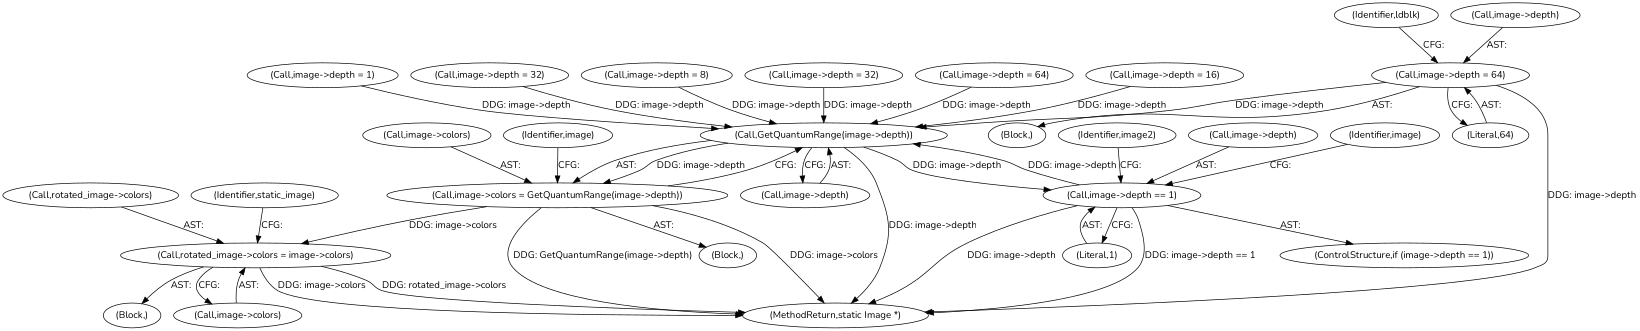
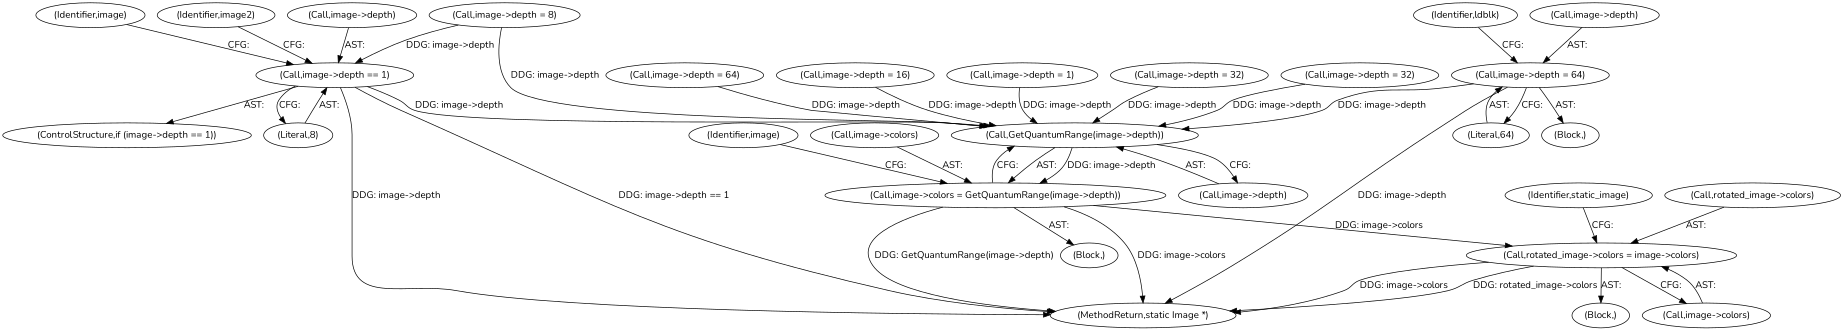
(951, 179) -> (409, 39)
(888, 220) -> none
(1097, 255) -> (298, 135)
